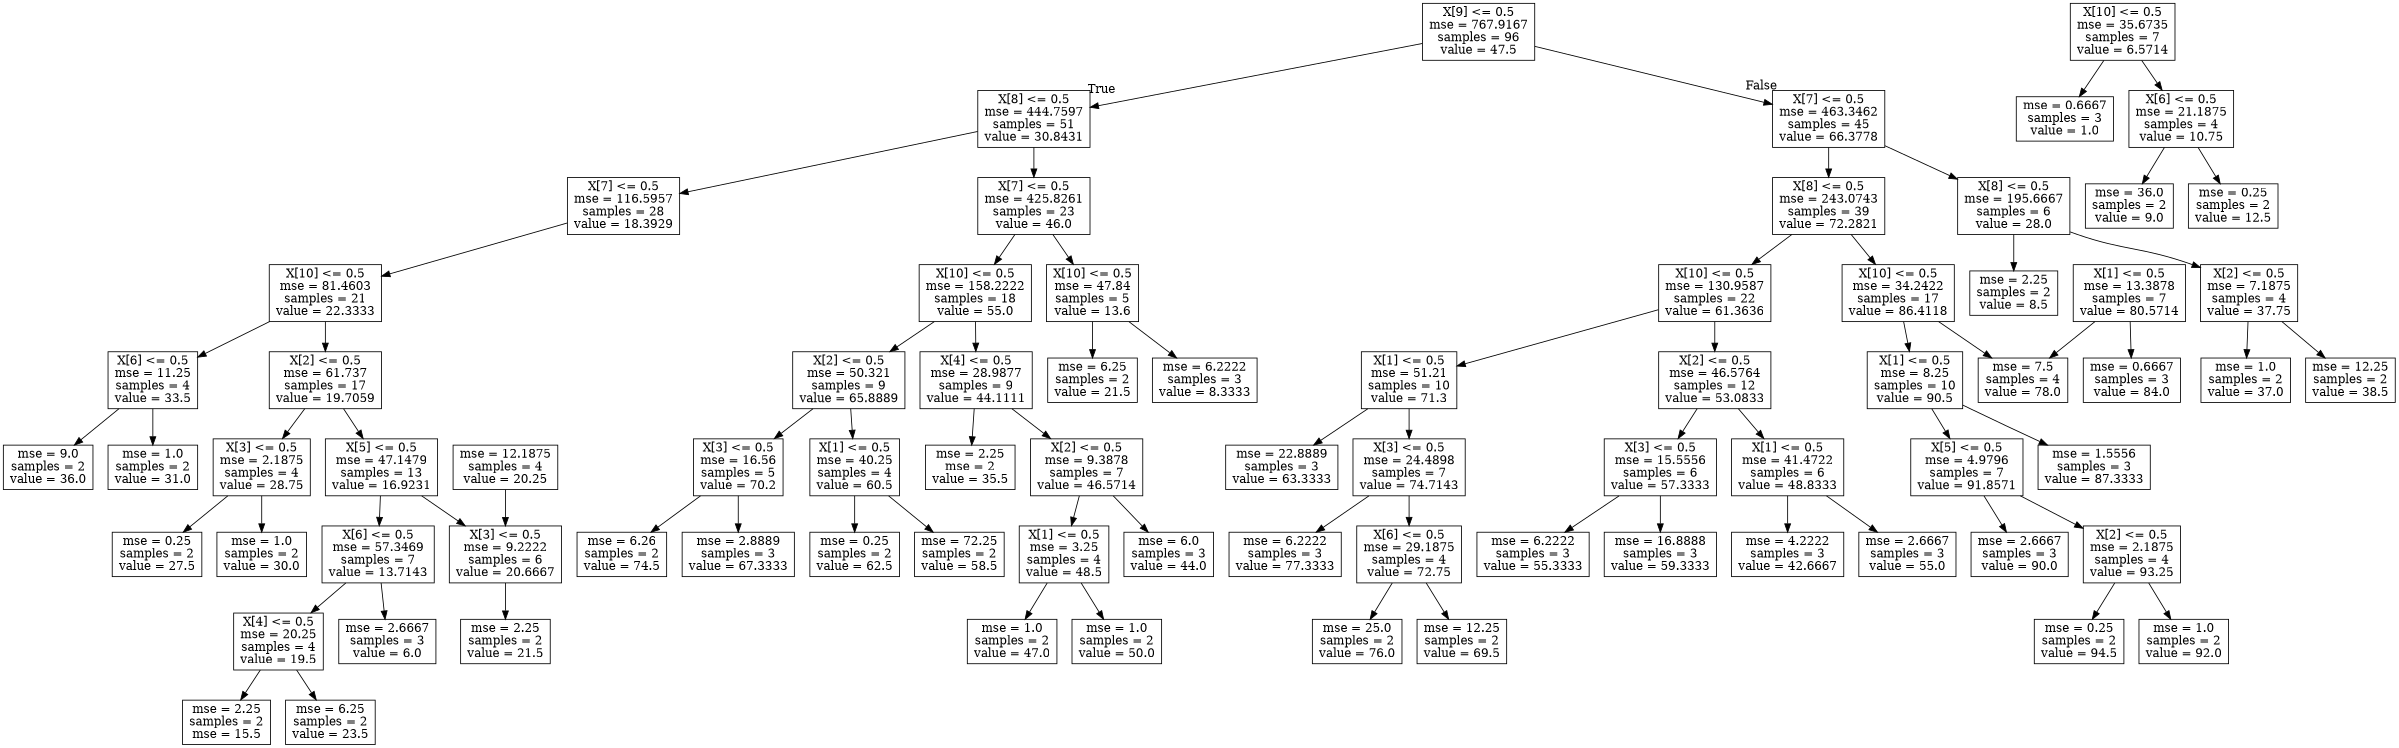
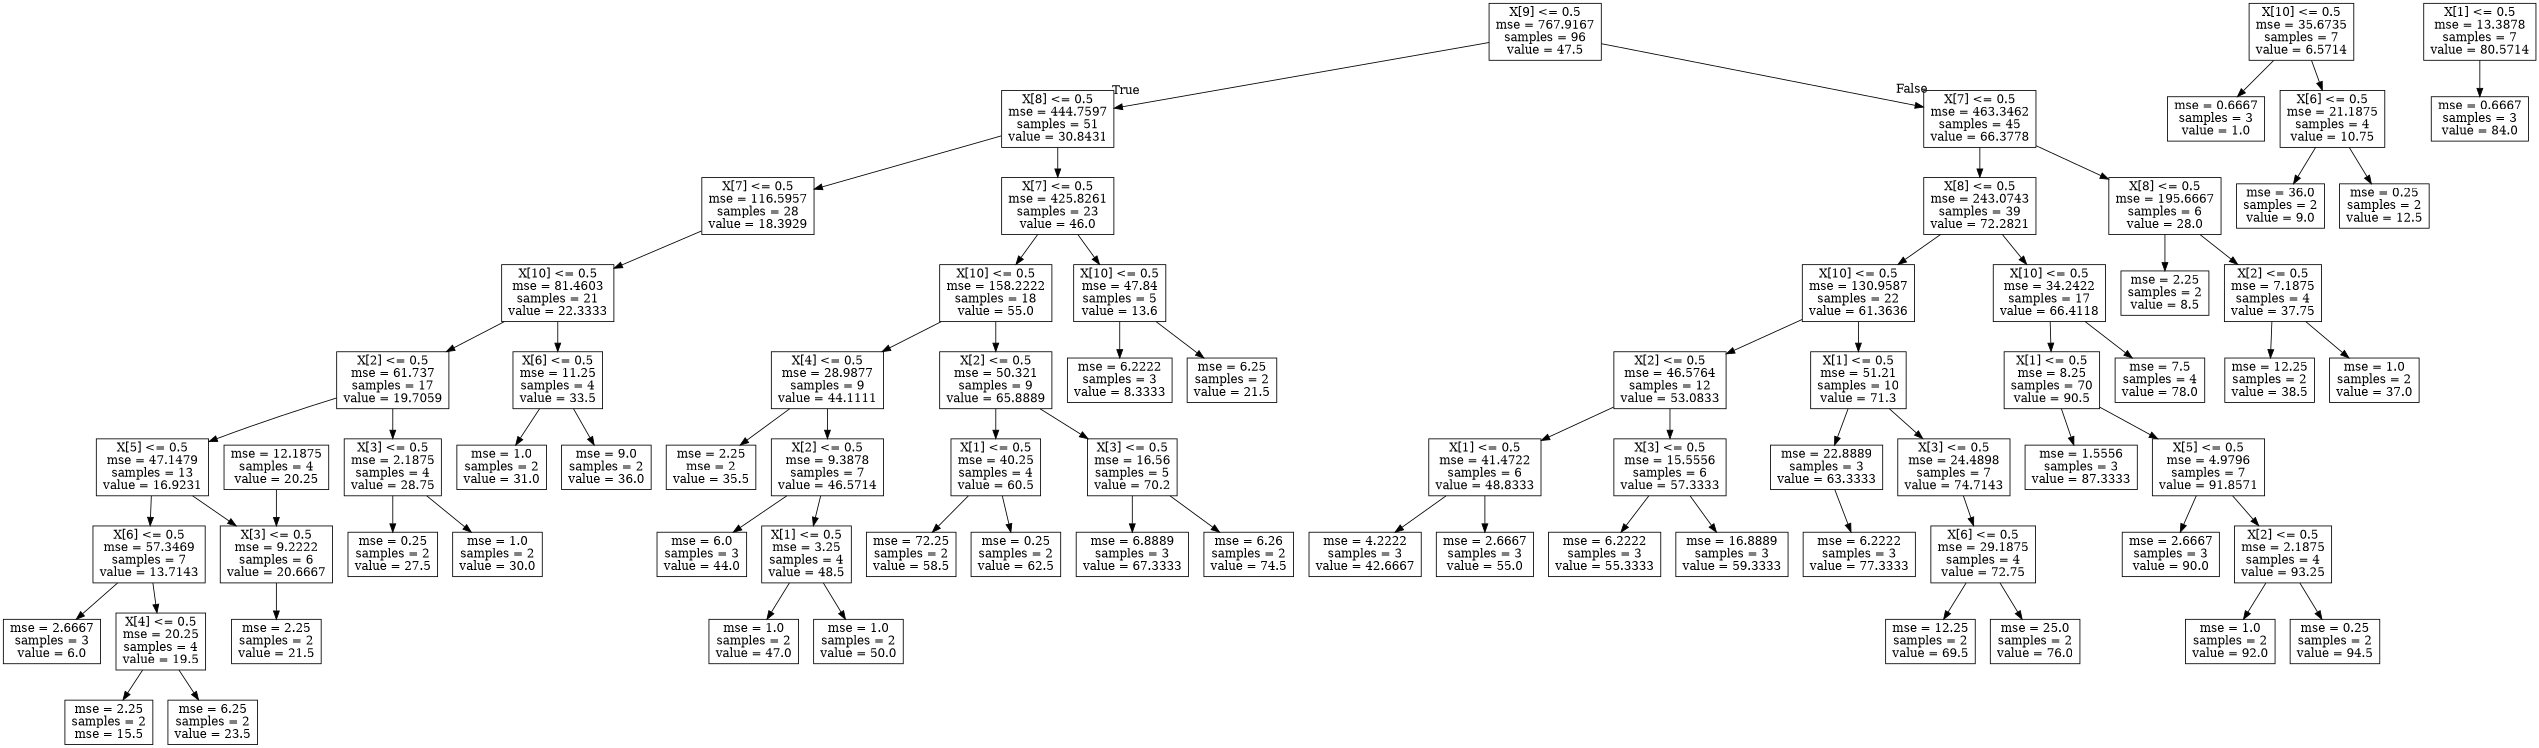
(1898, 293) -> (2049, 293)
(2076, 337) -> none
(1915, 380) -> (2052, 380)
(1346, 512) -> (1841, 507)
(738, 554) -> (1132, 554)
(1660, 554) -> (1732, 554)
